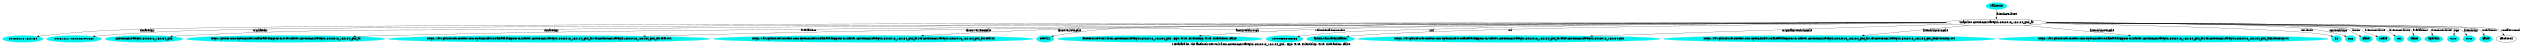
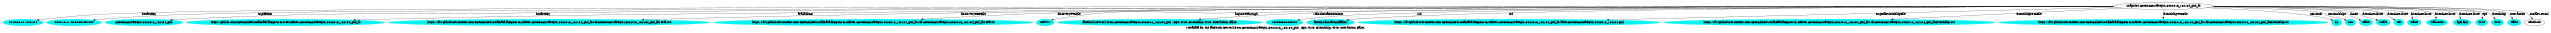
(1996, 13) -> (2326, 7)
(2420, 31) -> (2421, 14)
